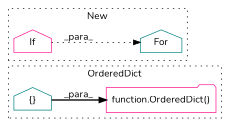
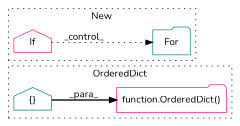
(79, 37) -> (84, 37)
(161, 42) -> (172, 42)
